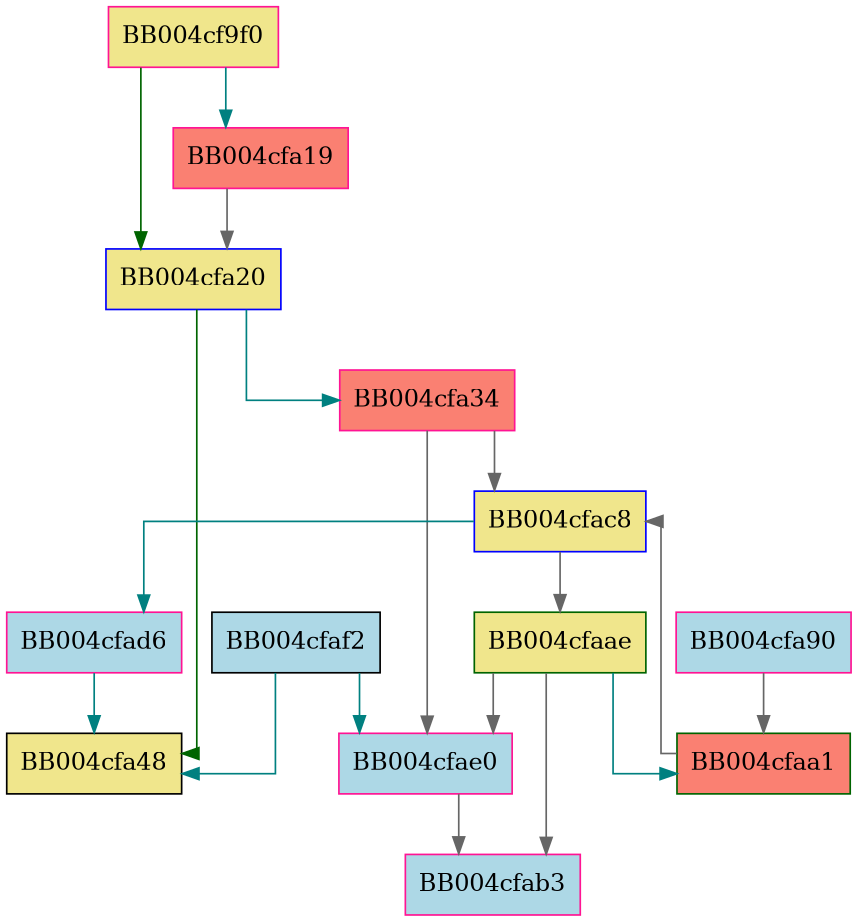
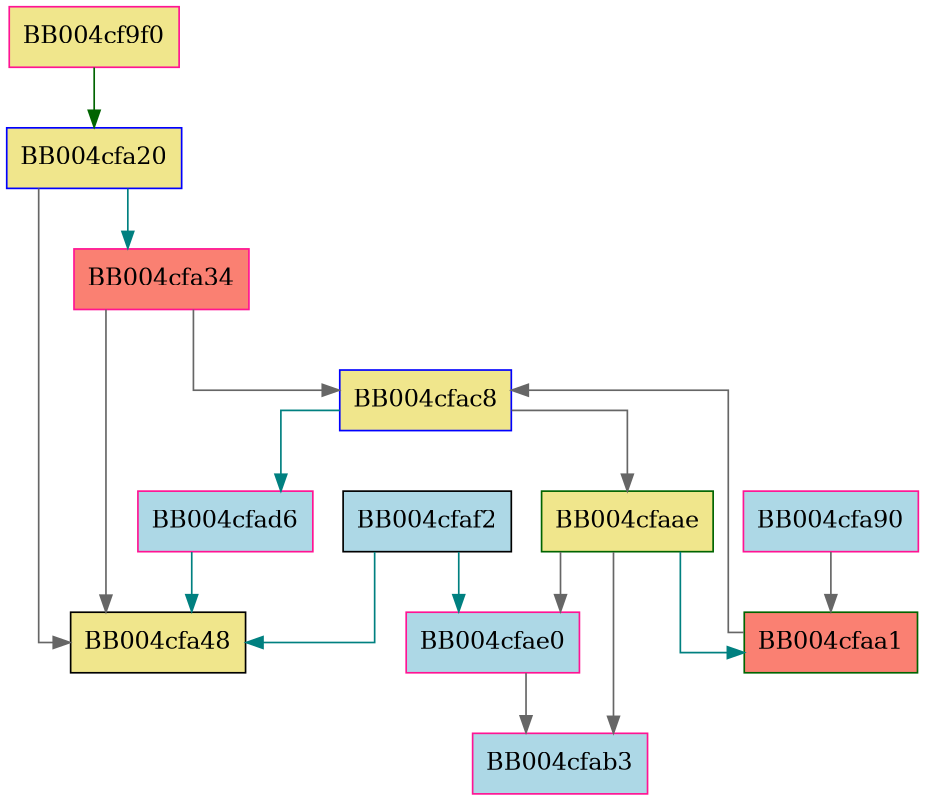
(261, 158) -> none
(197, 532) -> (39, 423)
(427, 573) -> (106, 452)
